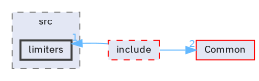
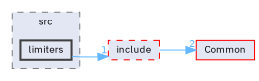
(95, 43) -> (86, 57)
